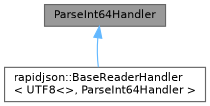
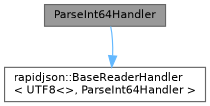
(97, 53) -> (112, 41)
